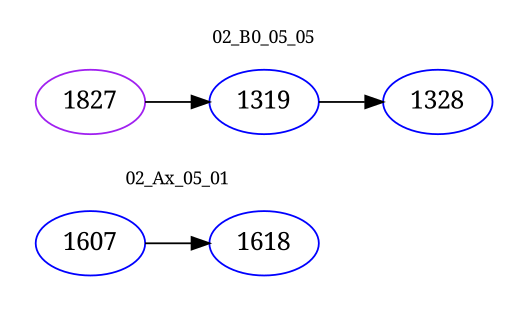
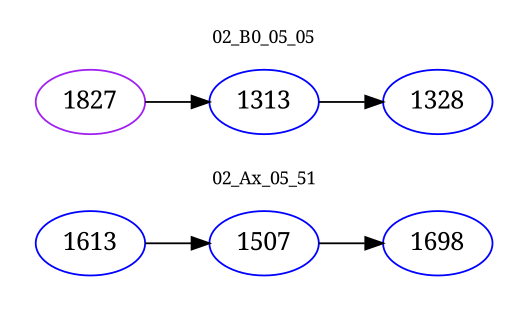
(264, 102) -> (264, 102)
(177, 180) -> (264, 180)
(90, 243) -> (264, 243)
none -> (90, 243)
(264, 243) -> (438, 243)
